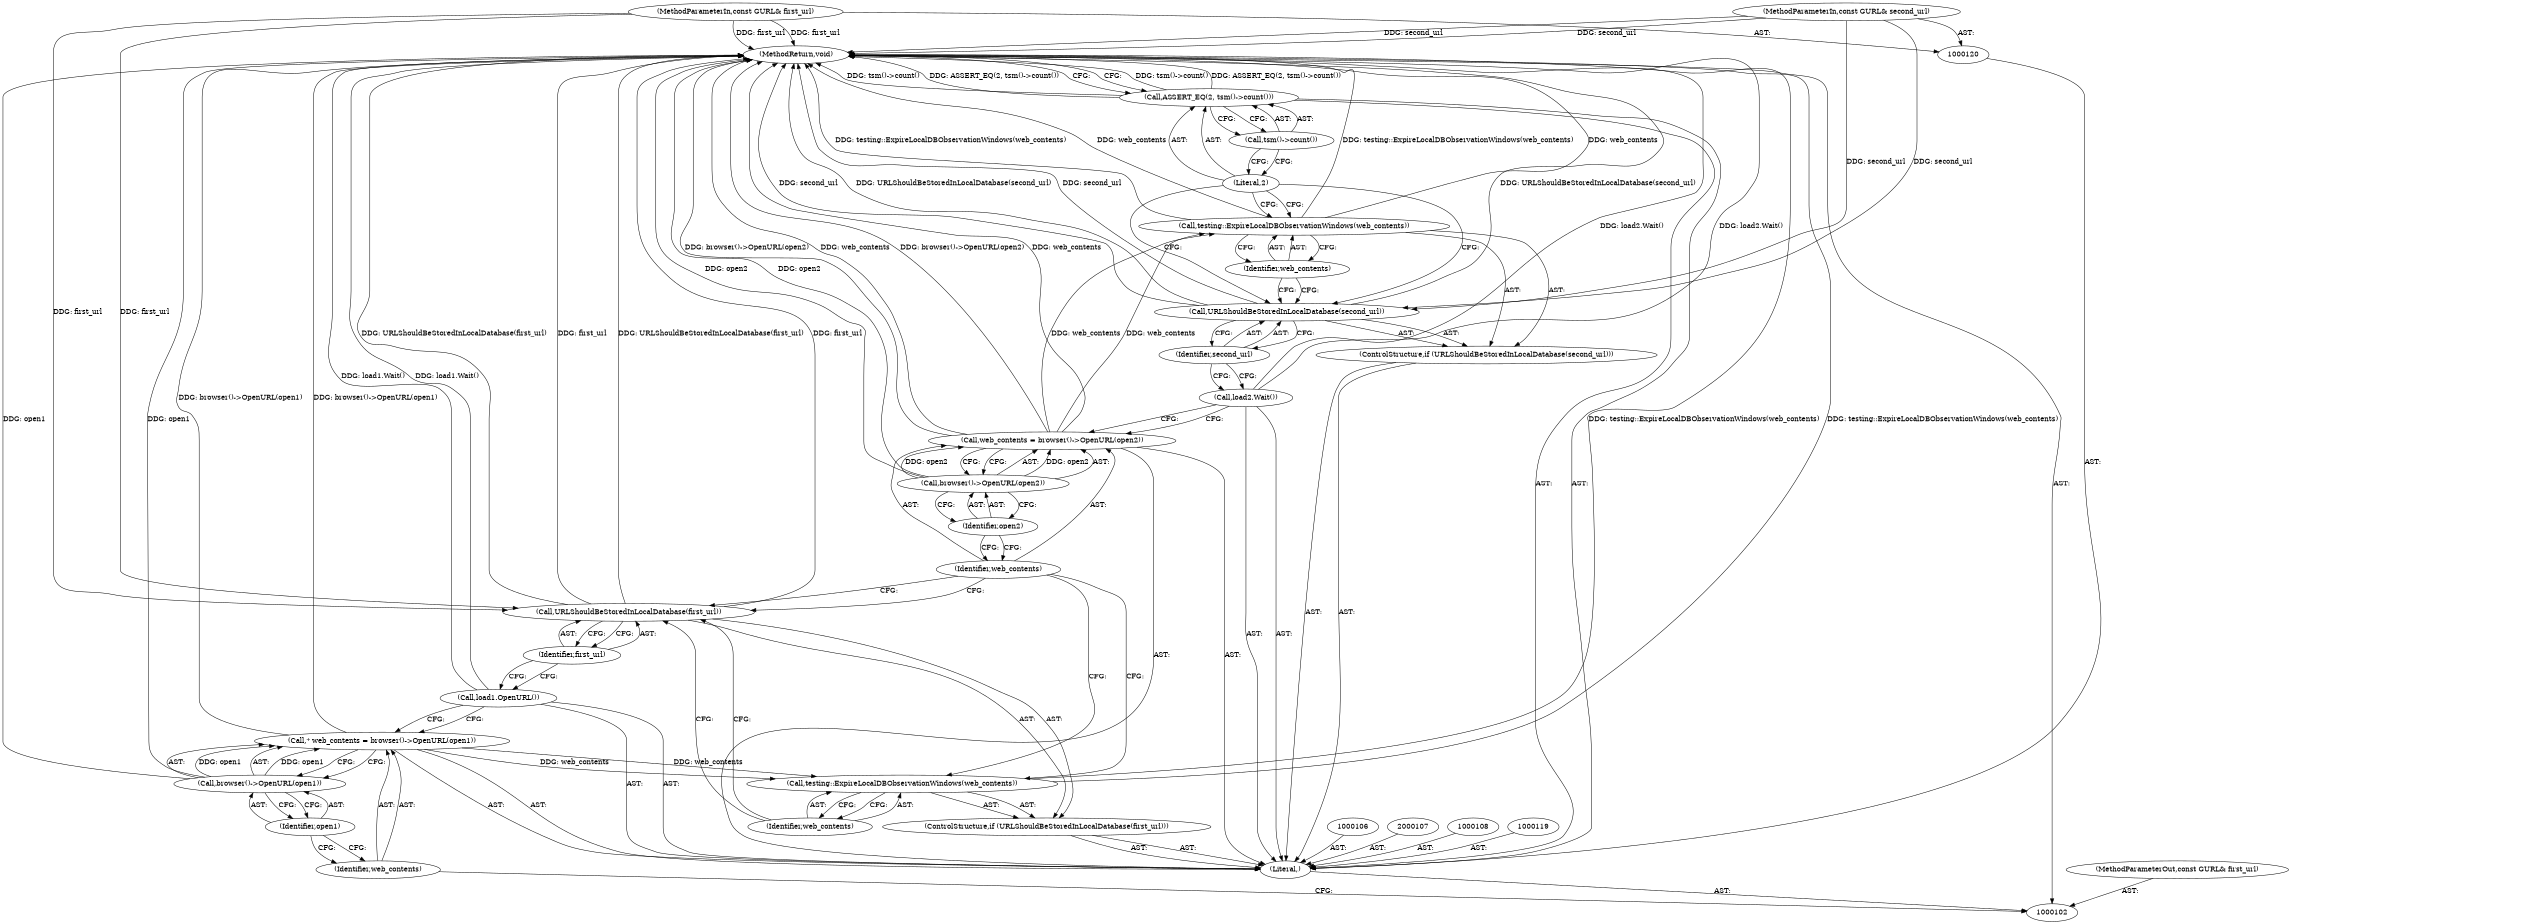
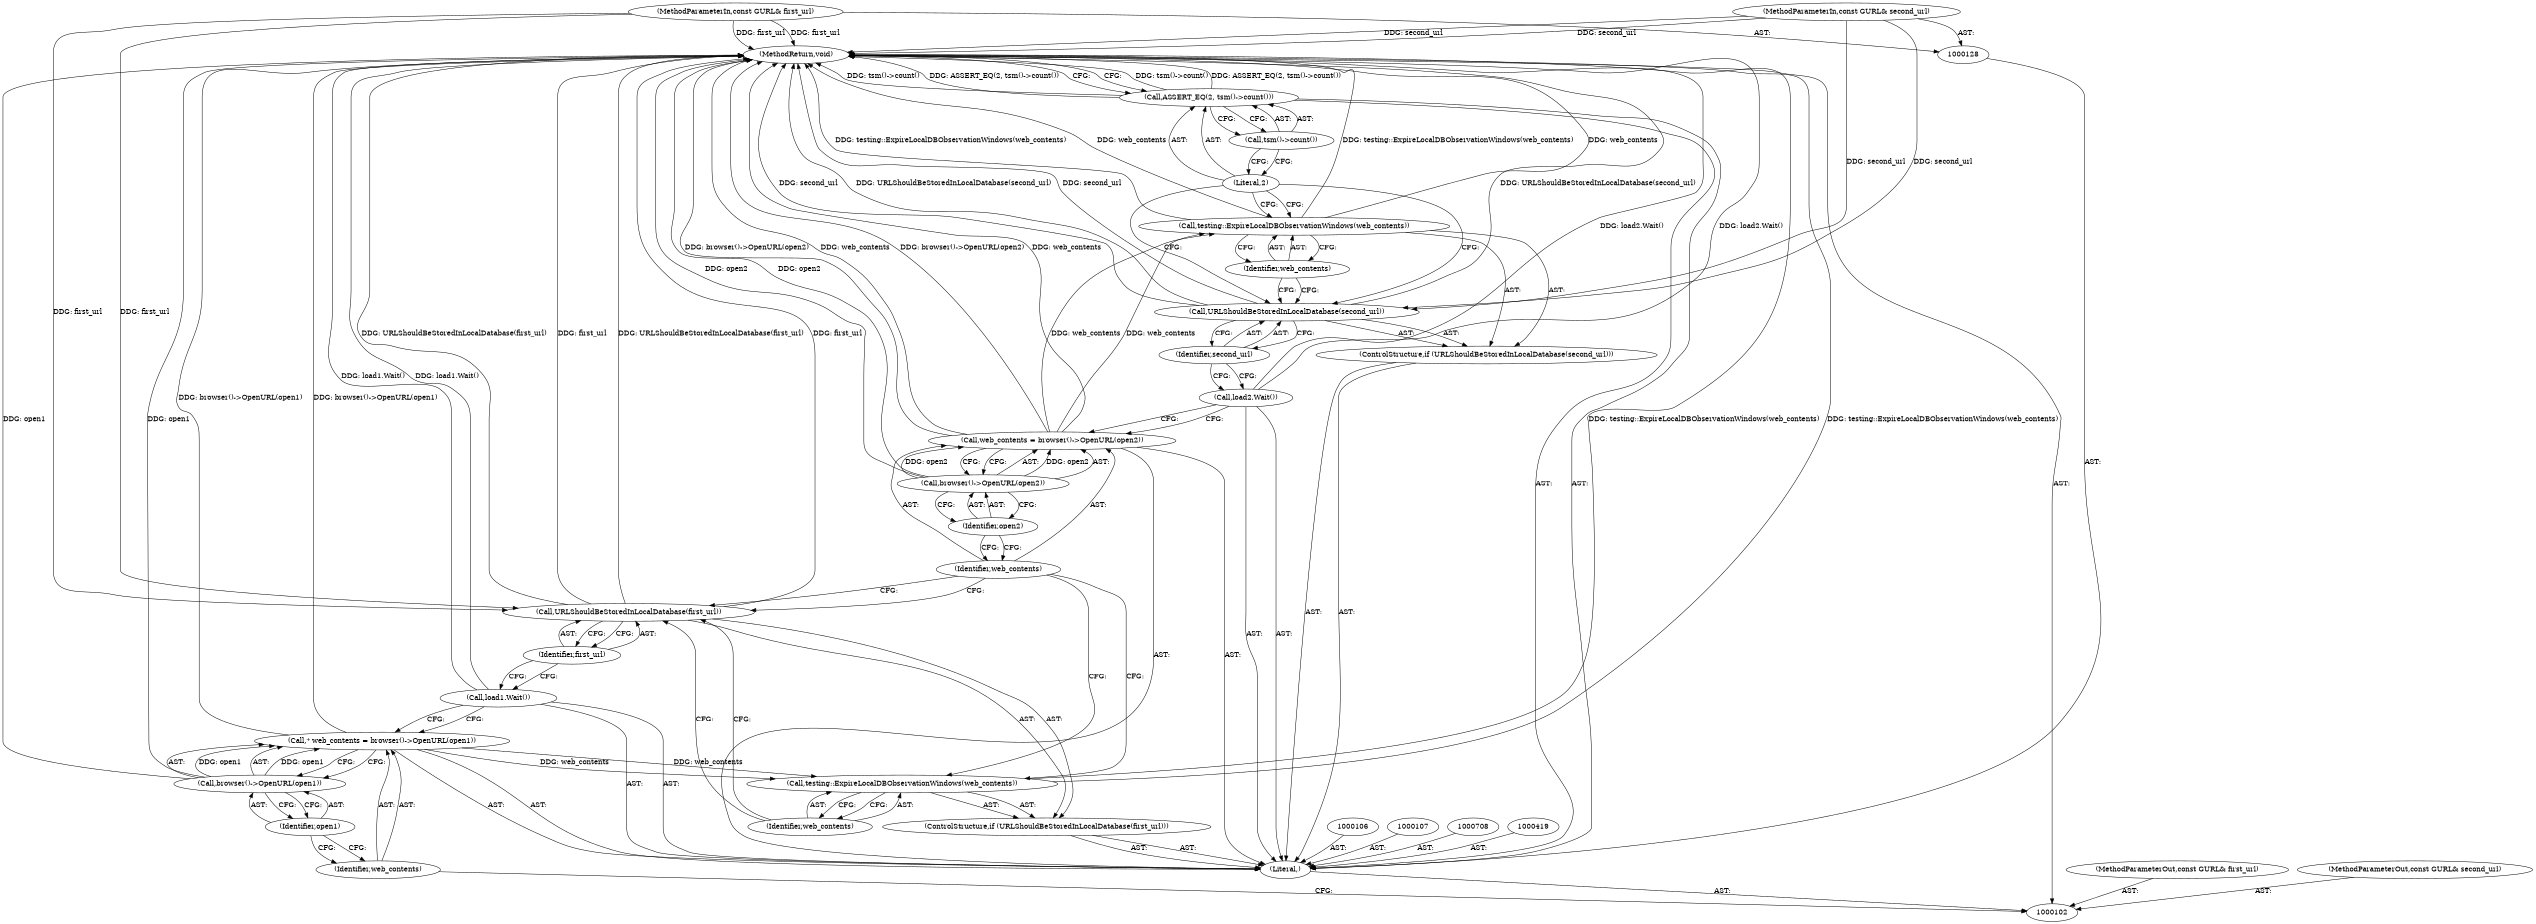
(1963, 55) -> (1963, 55)
(498, 698) -> (498, 698)
(1413, 827) -> (1413, 827)
(1473, 827) -> (1473, 827)
(1533, 827) -> (1533, 827)
none -> (2415, 870)
